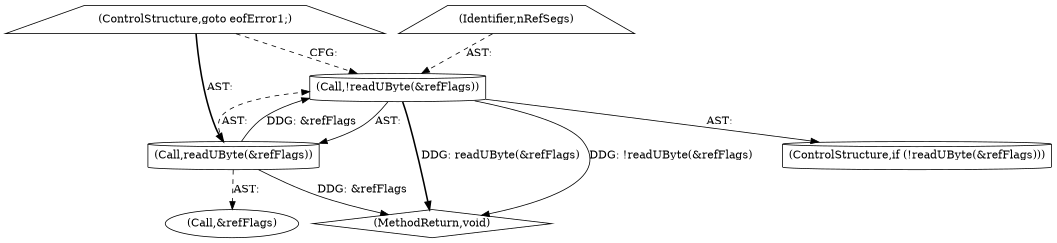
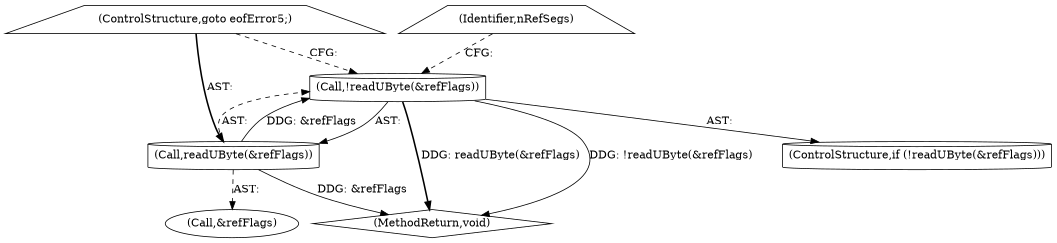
(195, 20) -> (195, 20)
(481, 54) -> (481, 54)
